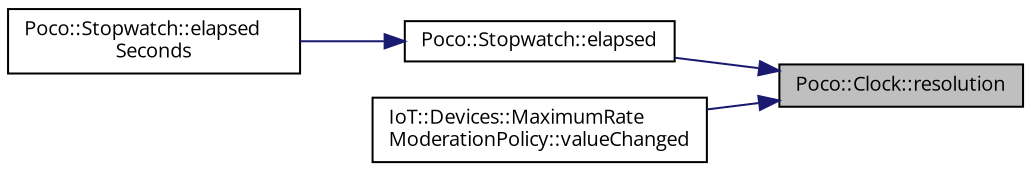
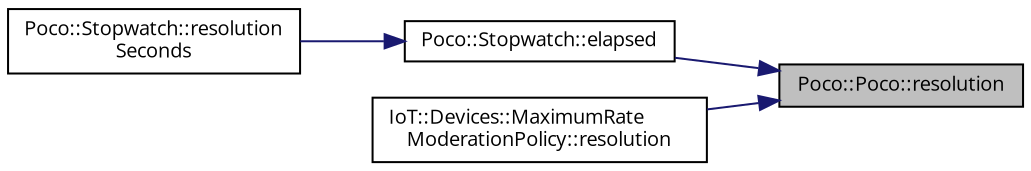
(154, 41) -> (154, 41)
(901, 86) -> (901, 86)
(540, 130) -> (540, 130)
